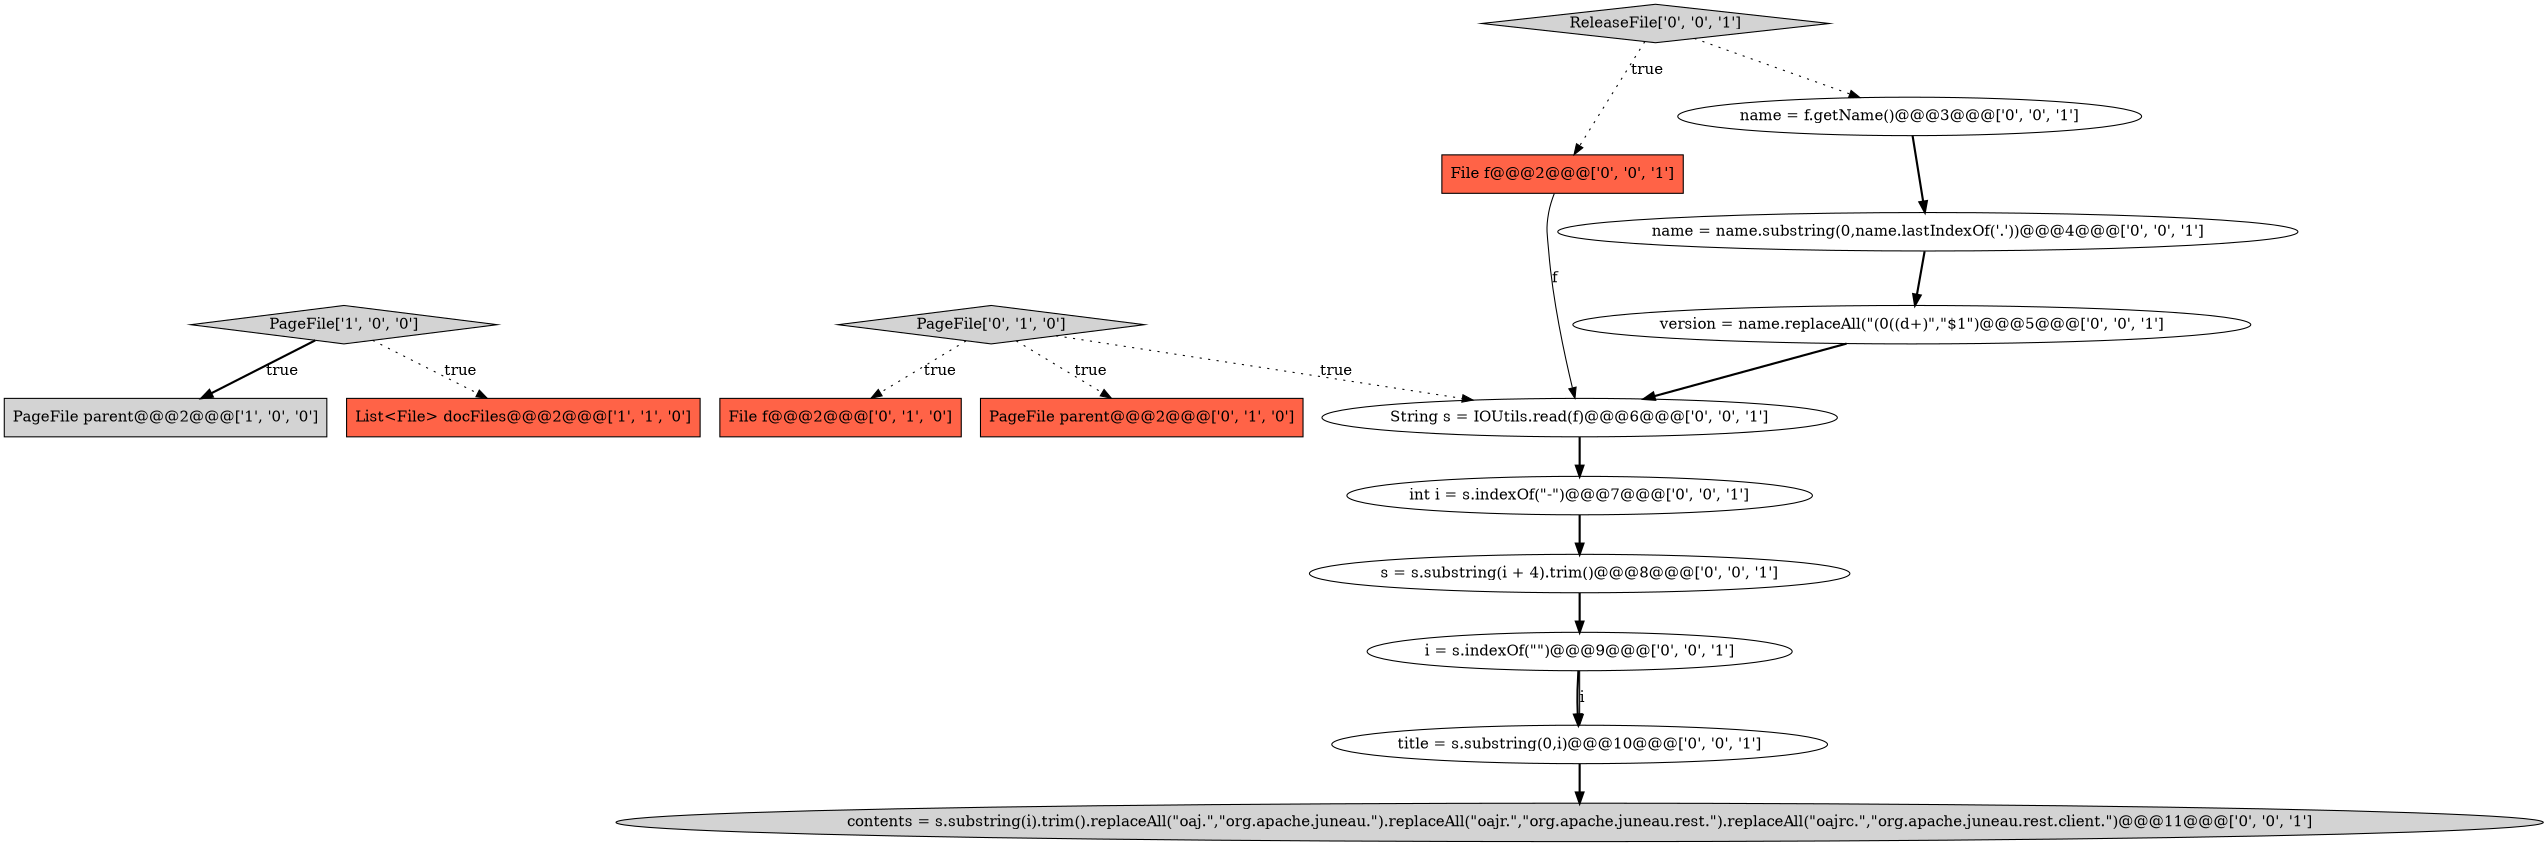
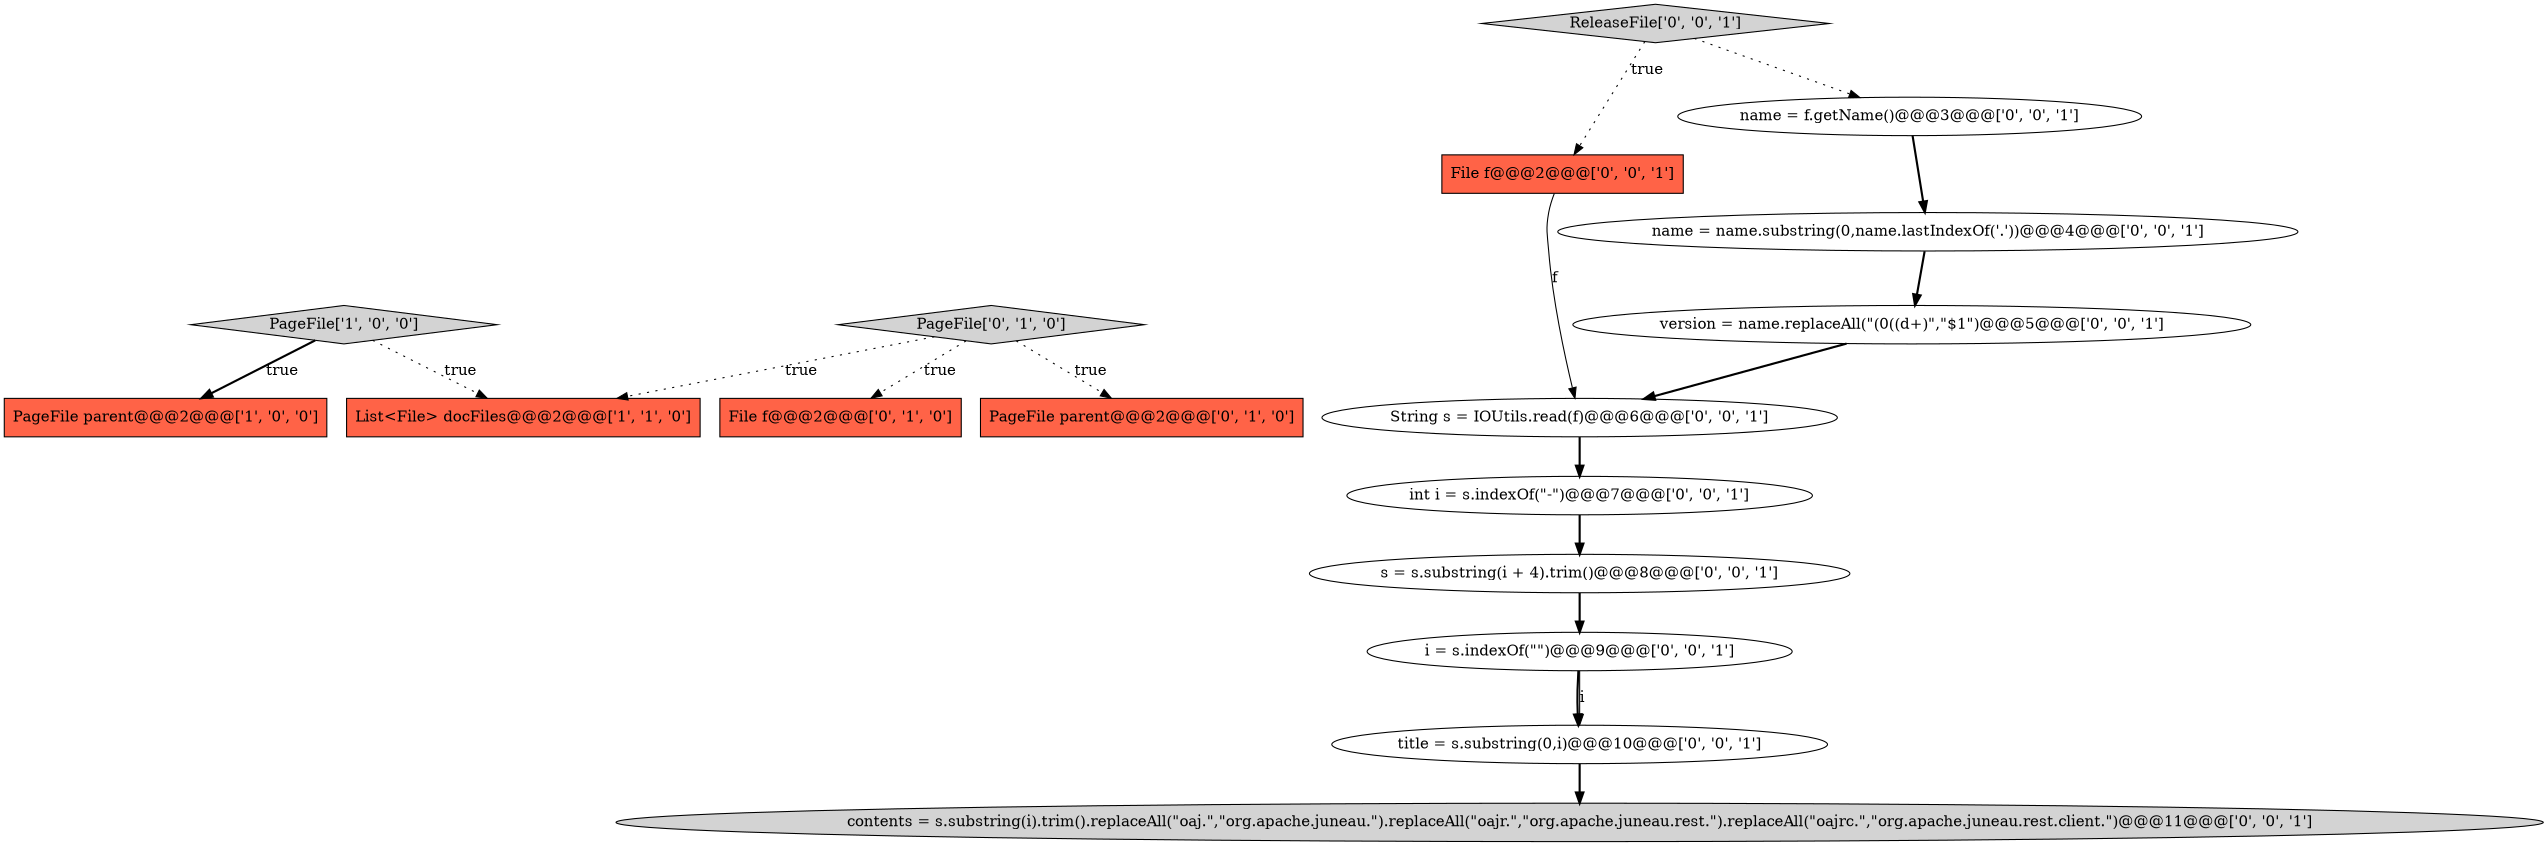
(1259, 367) -> (781, 367)
(166, 418) -> (166, 418)
